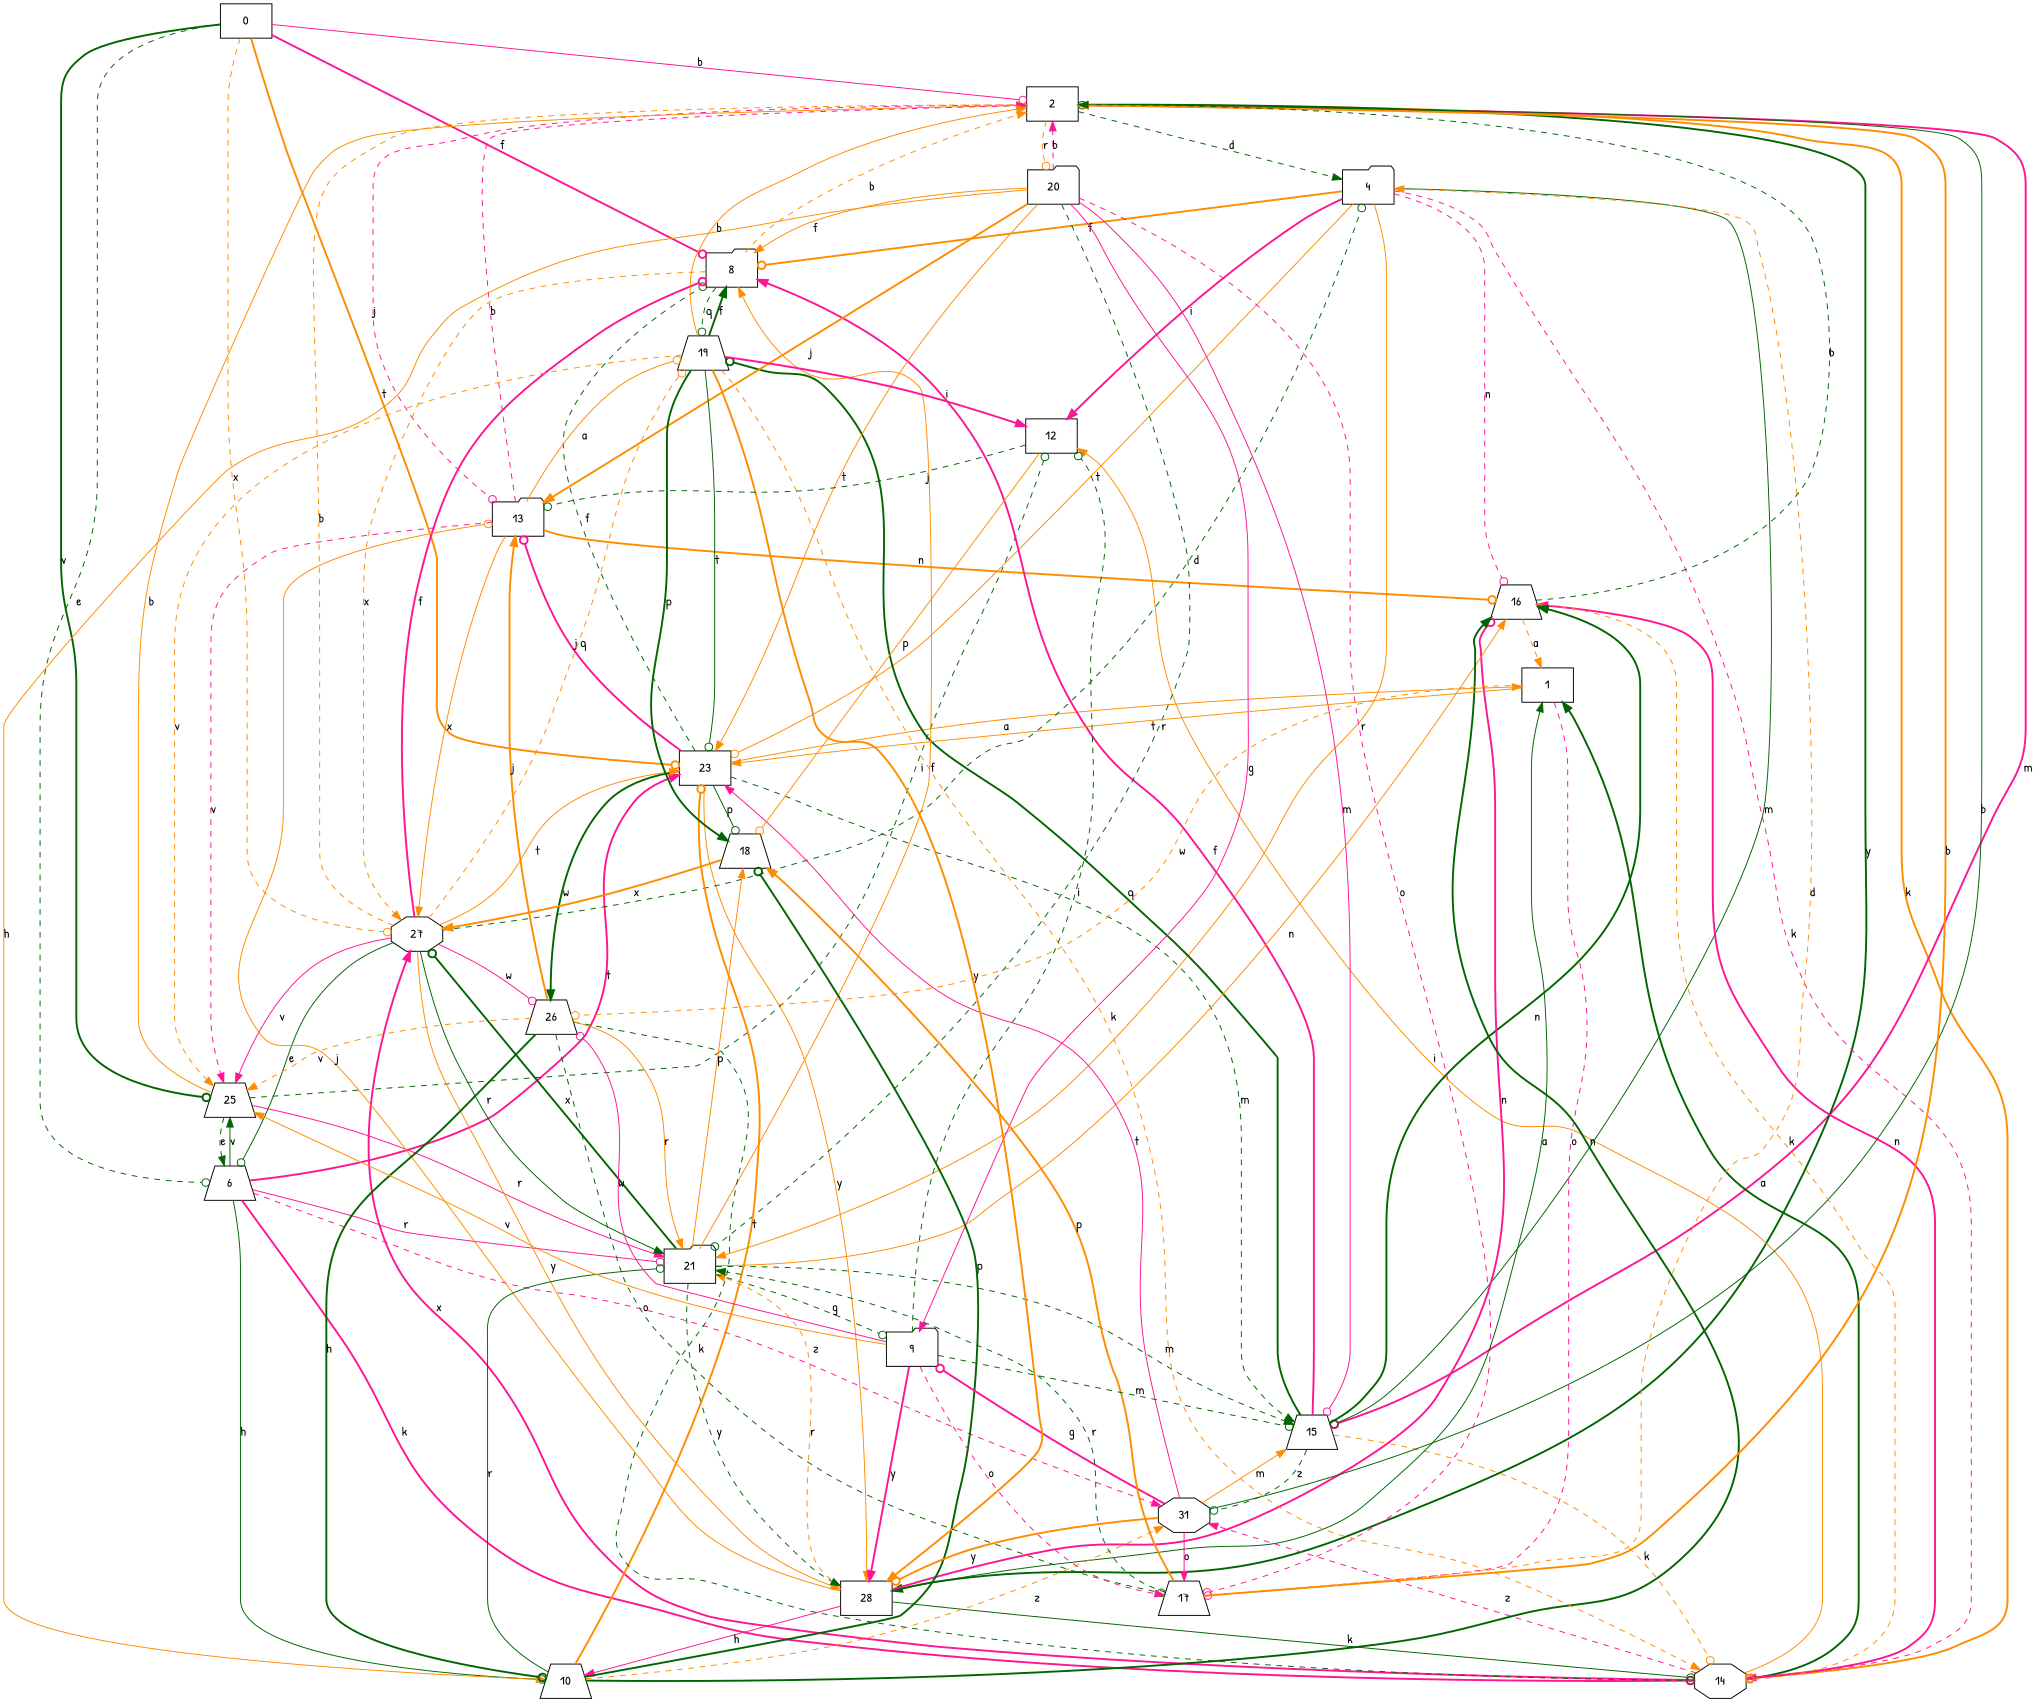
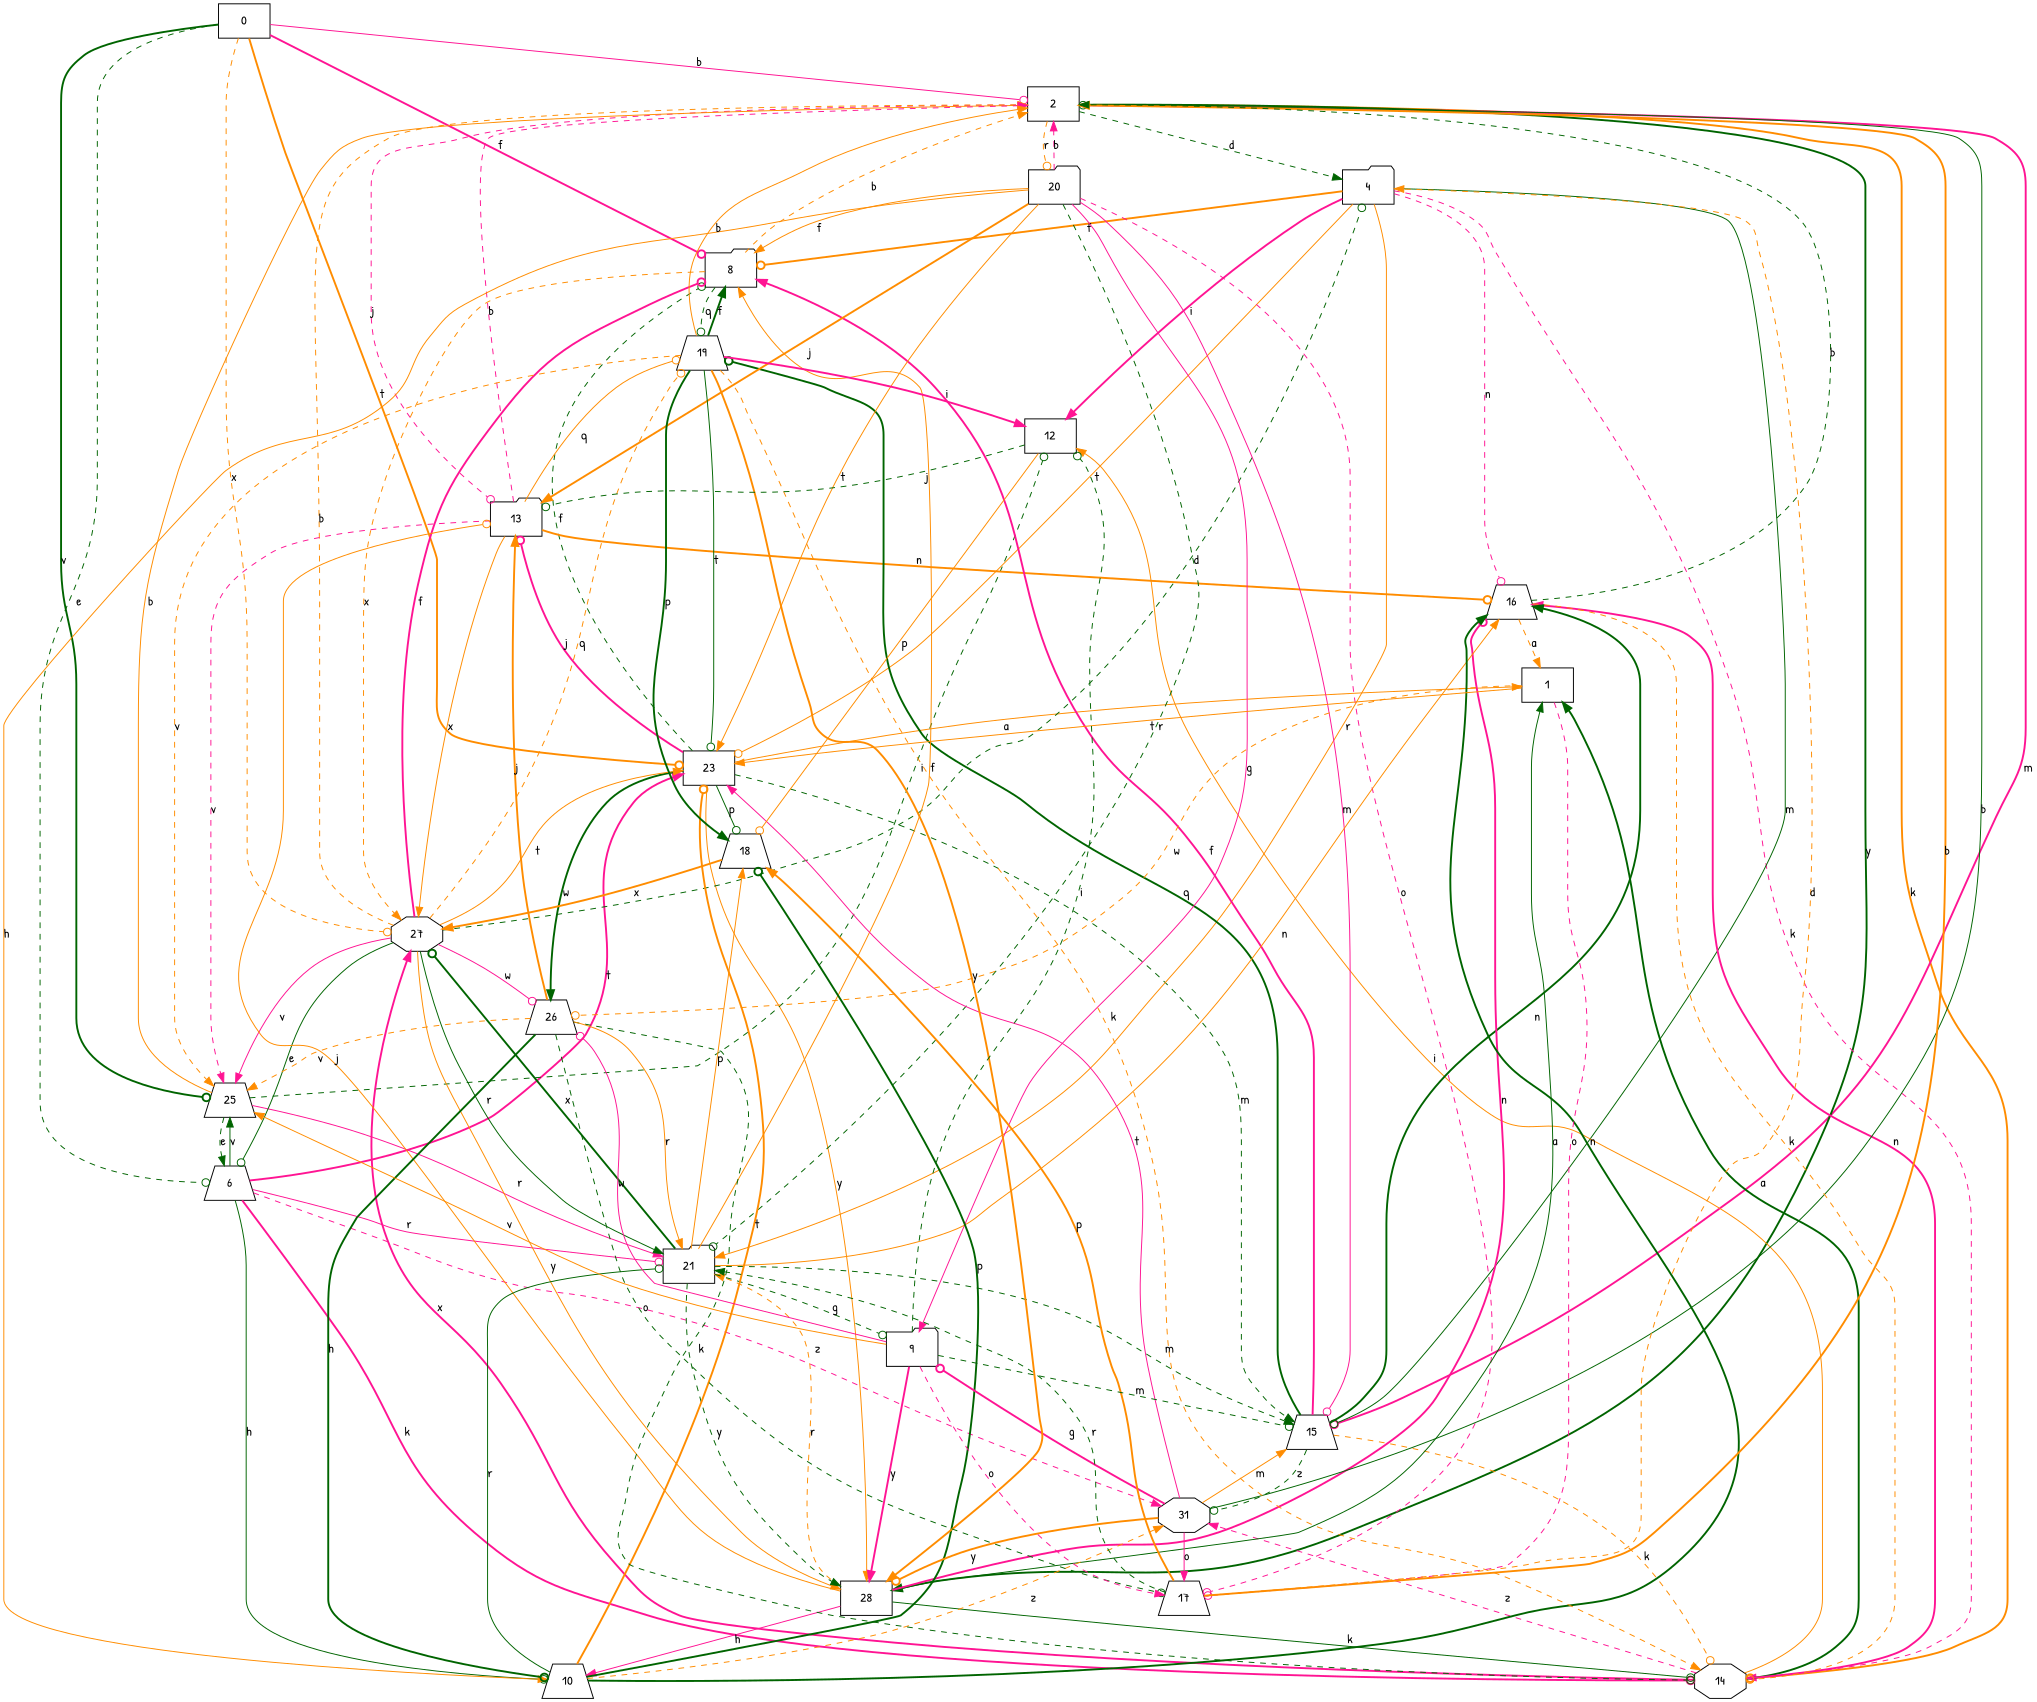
(585, 436) -> (584, 436)
